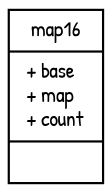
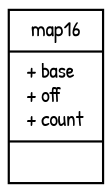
(50, 95) -> (44, 95)
